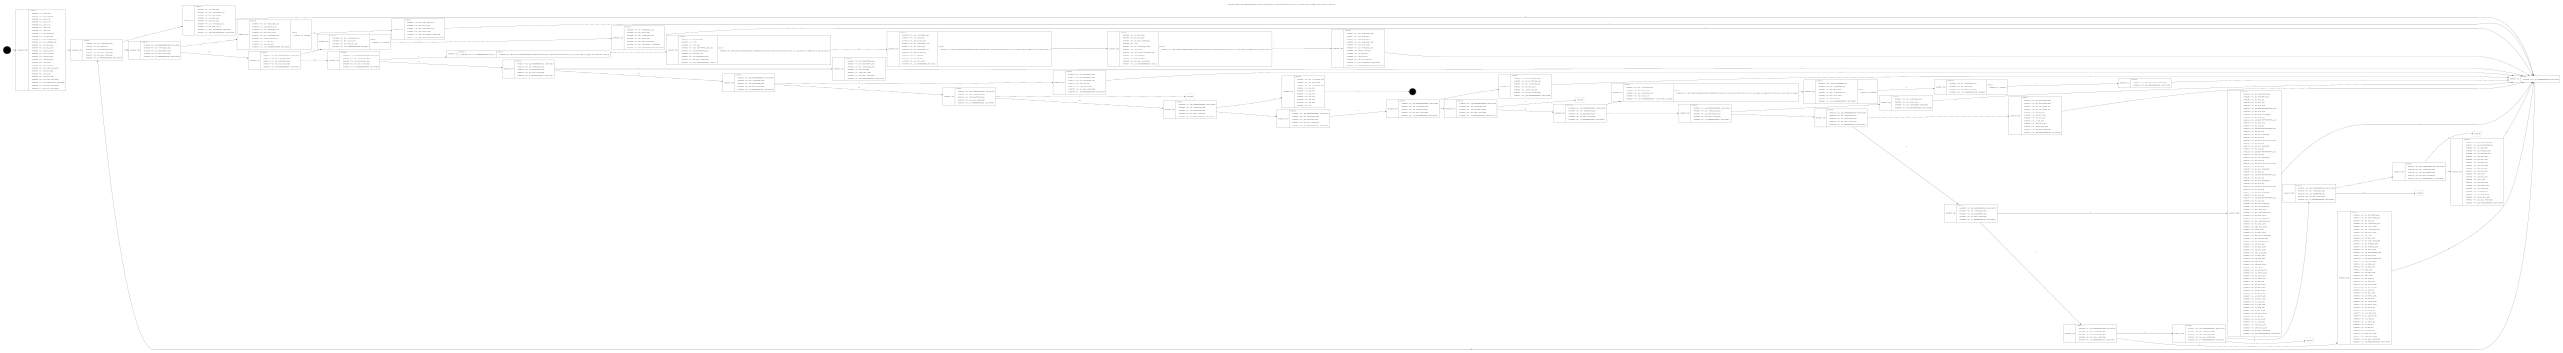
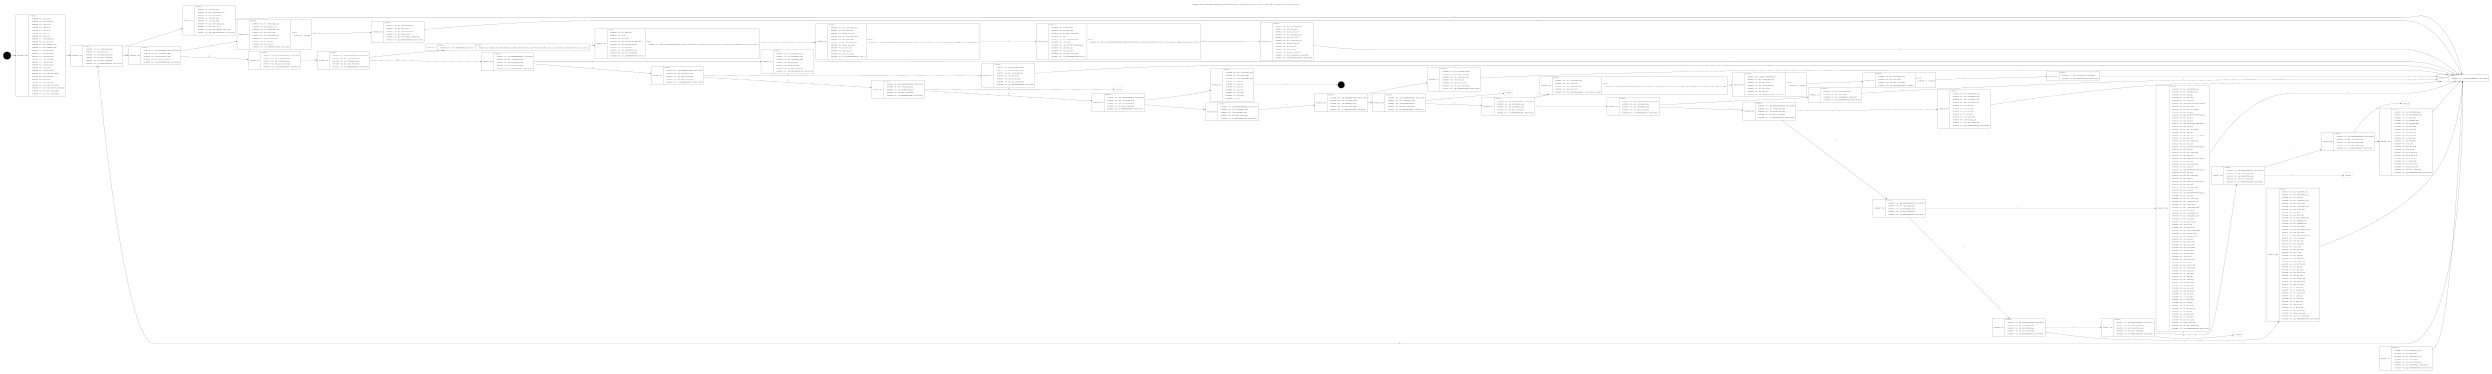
(354, 42) -> none
